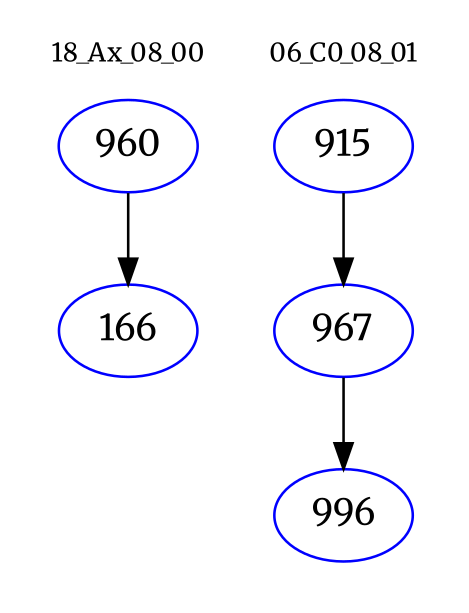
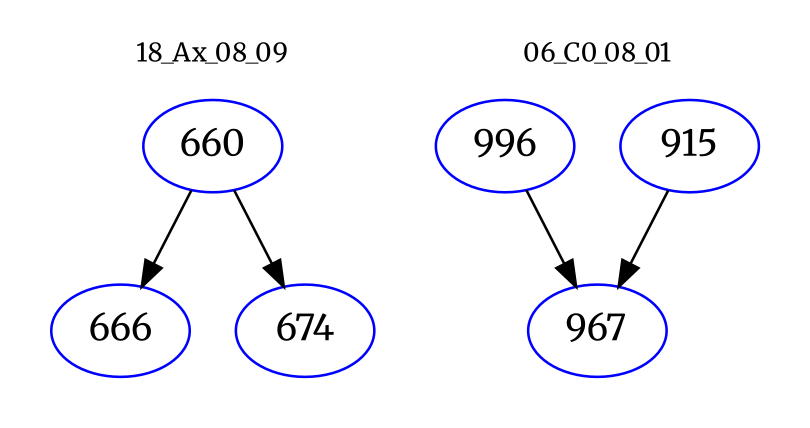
(129, 55) -> (213, 55)
(128, 146) -> (213, 146)
(128, 331) -> (121, 331)
none -> (305, 331)
(344, 410) -> (545, 227)
